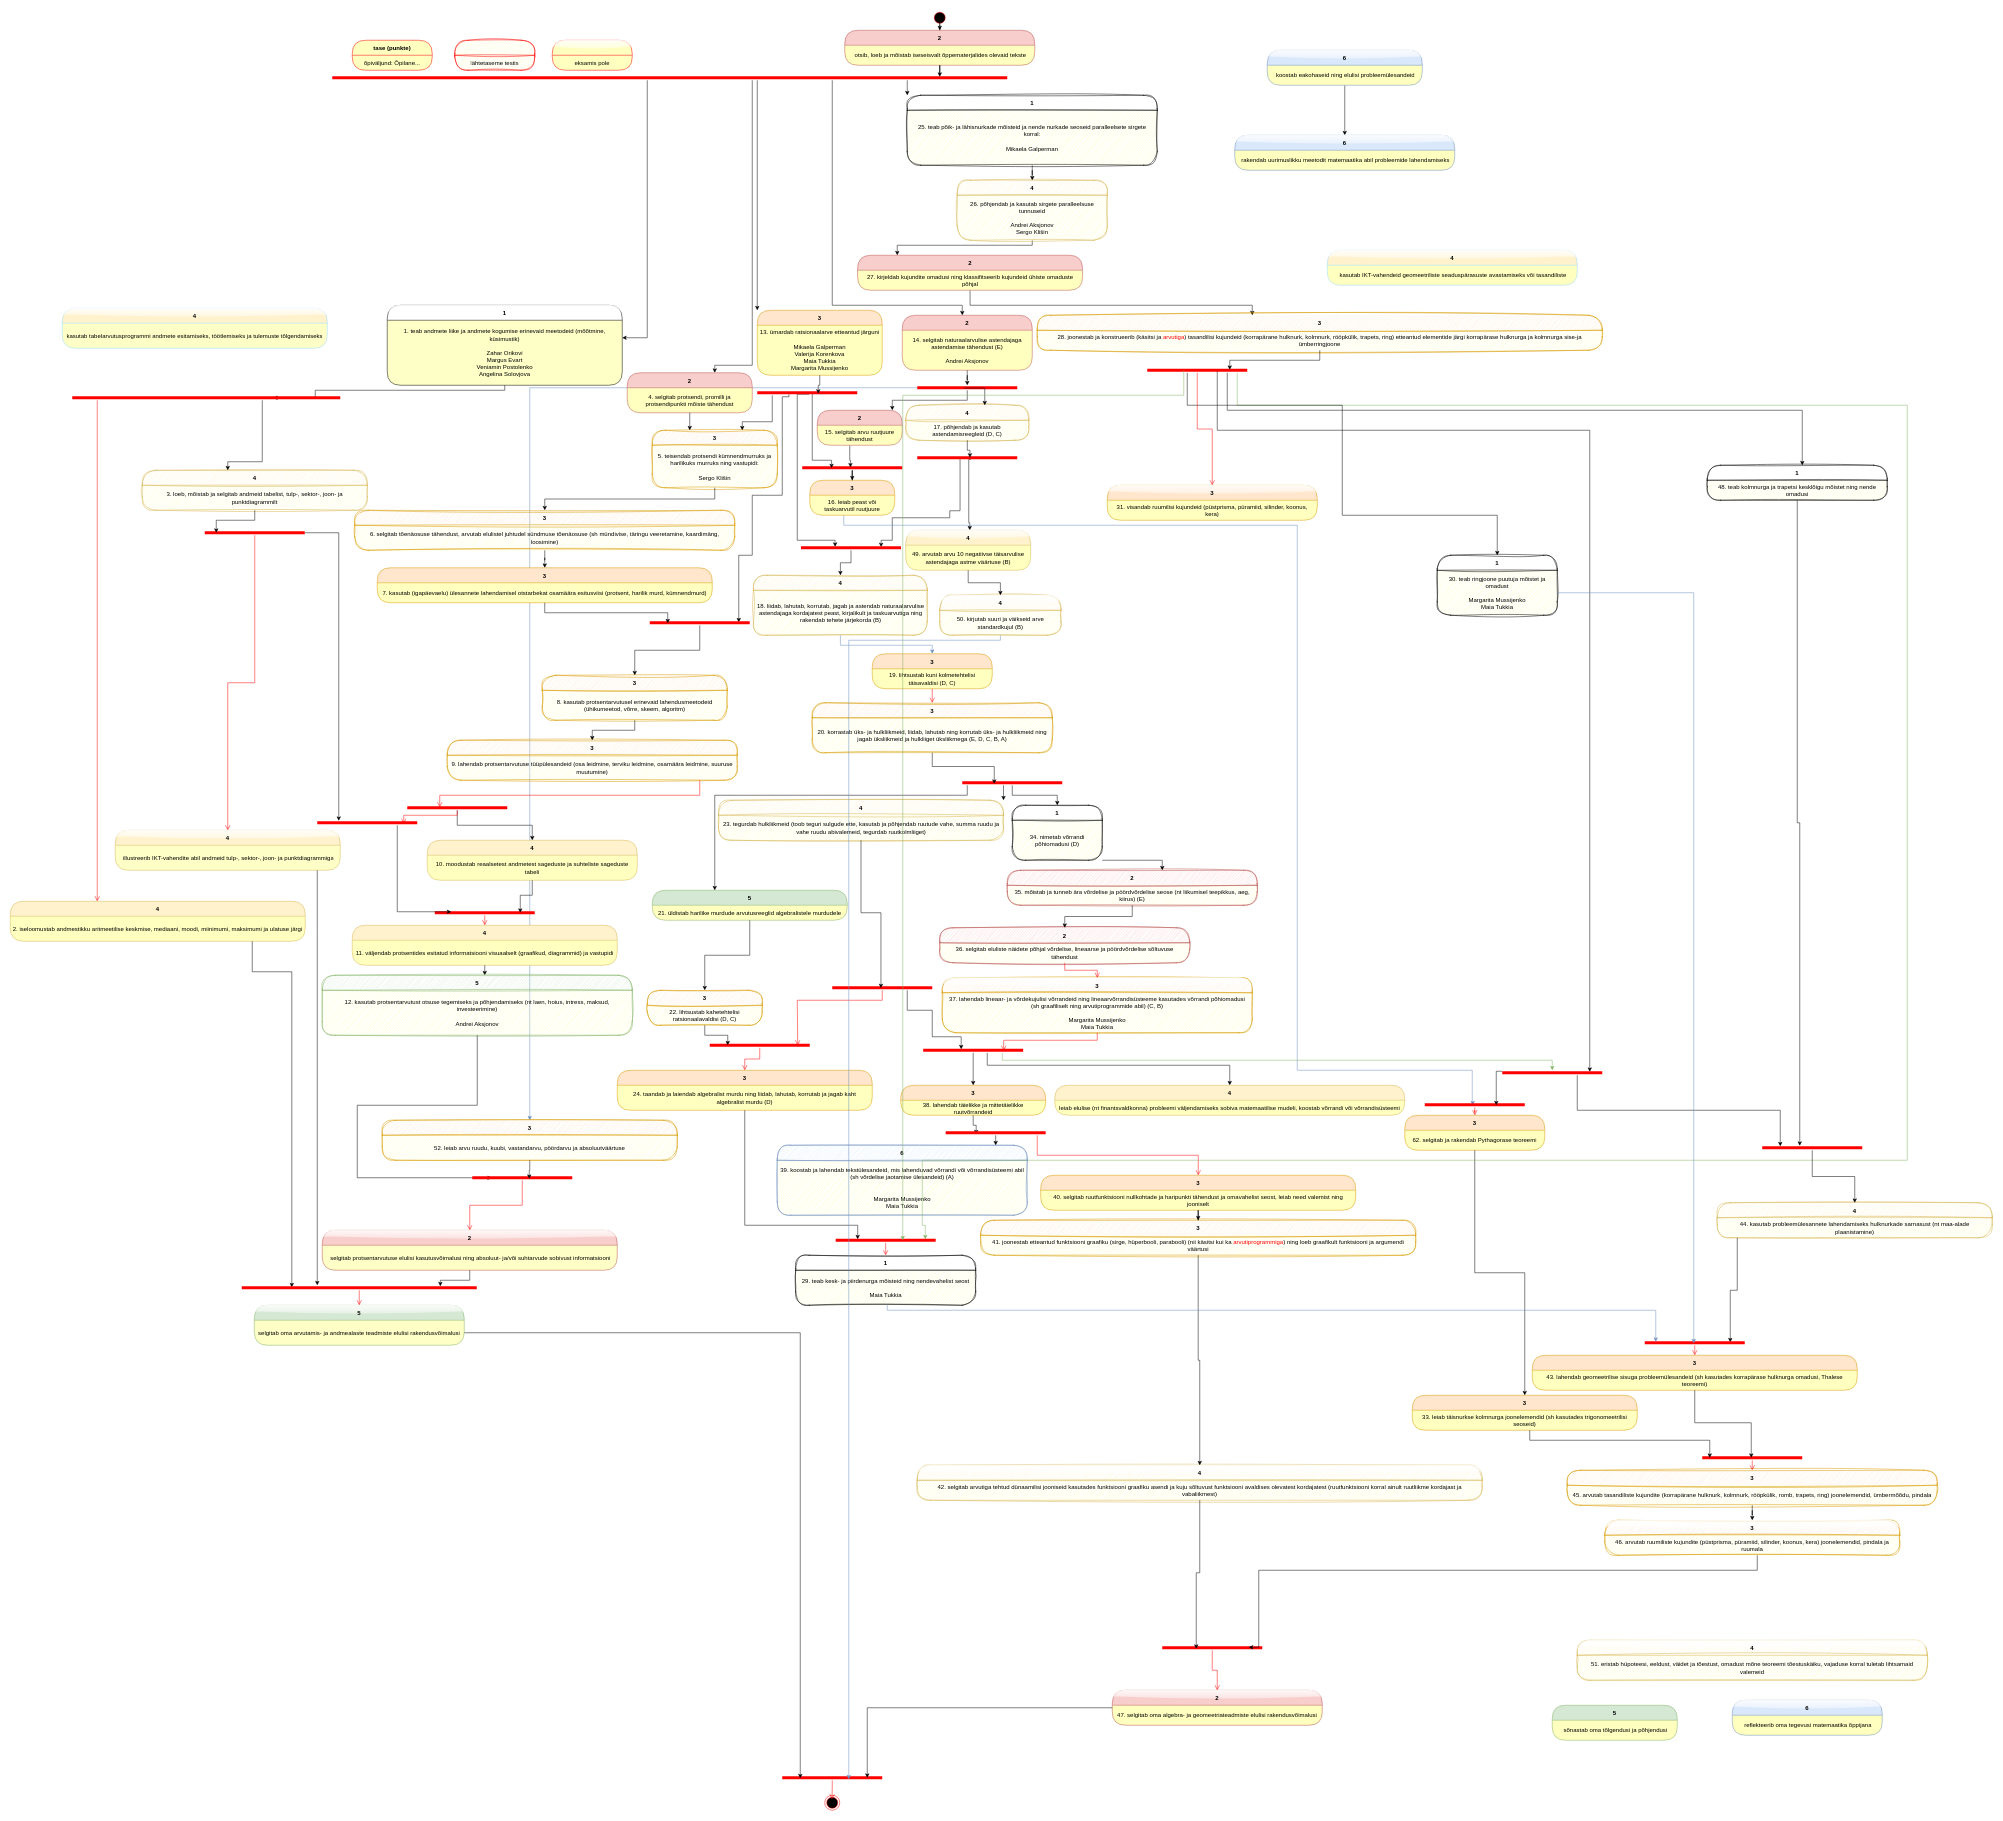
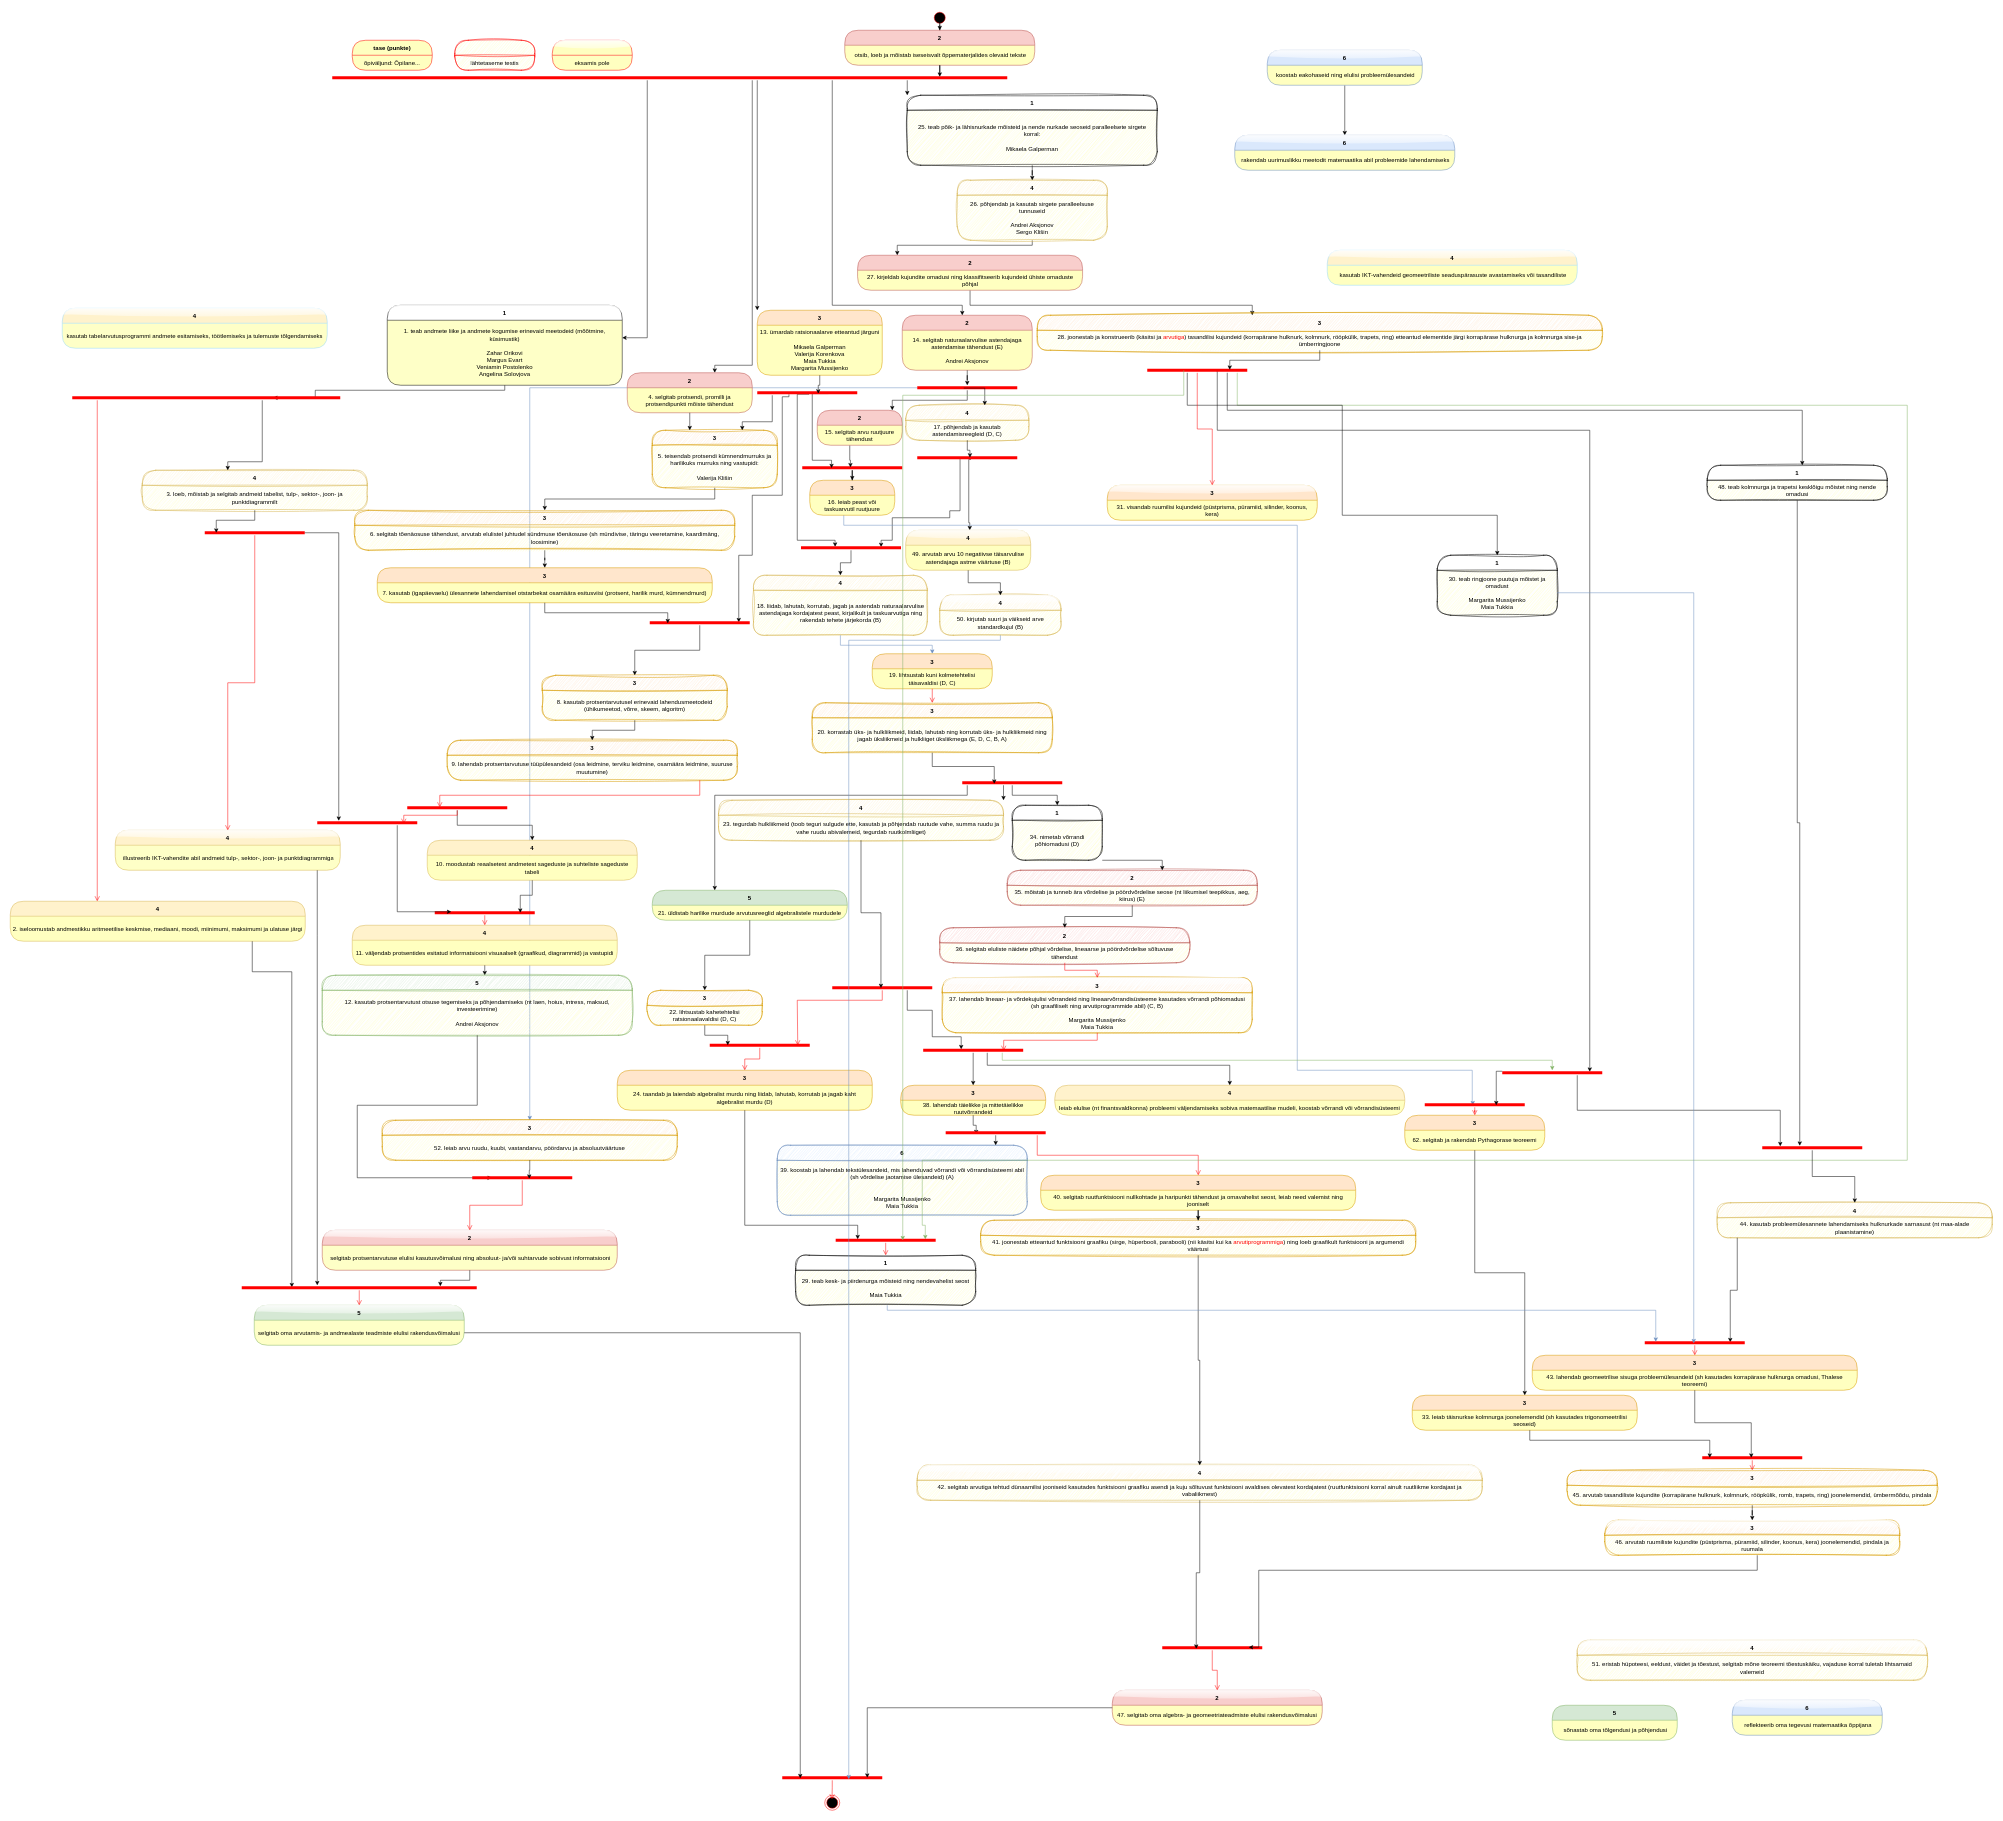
(715, 467) -> (715, 467)
(1752, 1668) -> (1752, 1668)
